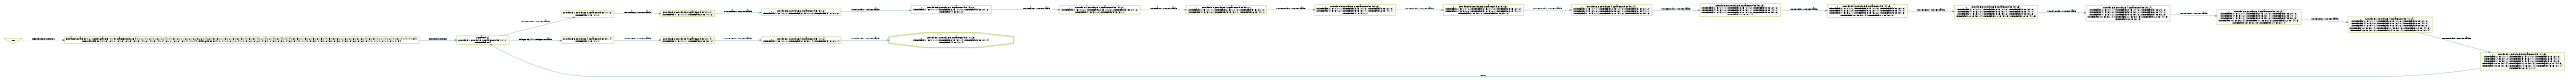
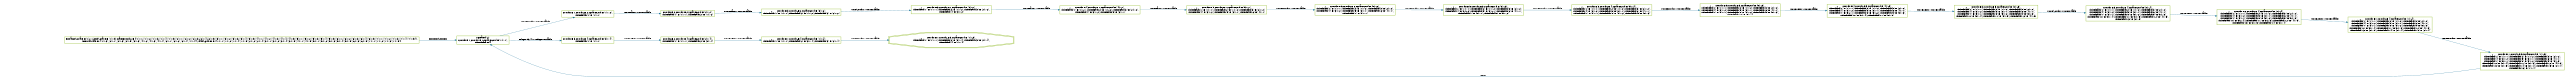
(13, 40) -> none
